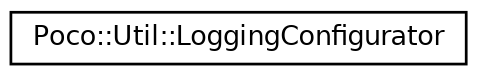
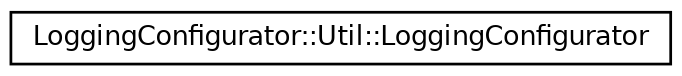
(239, 38) -> (341, 38)
